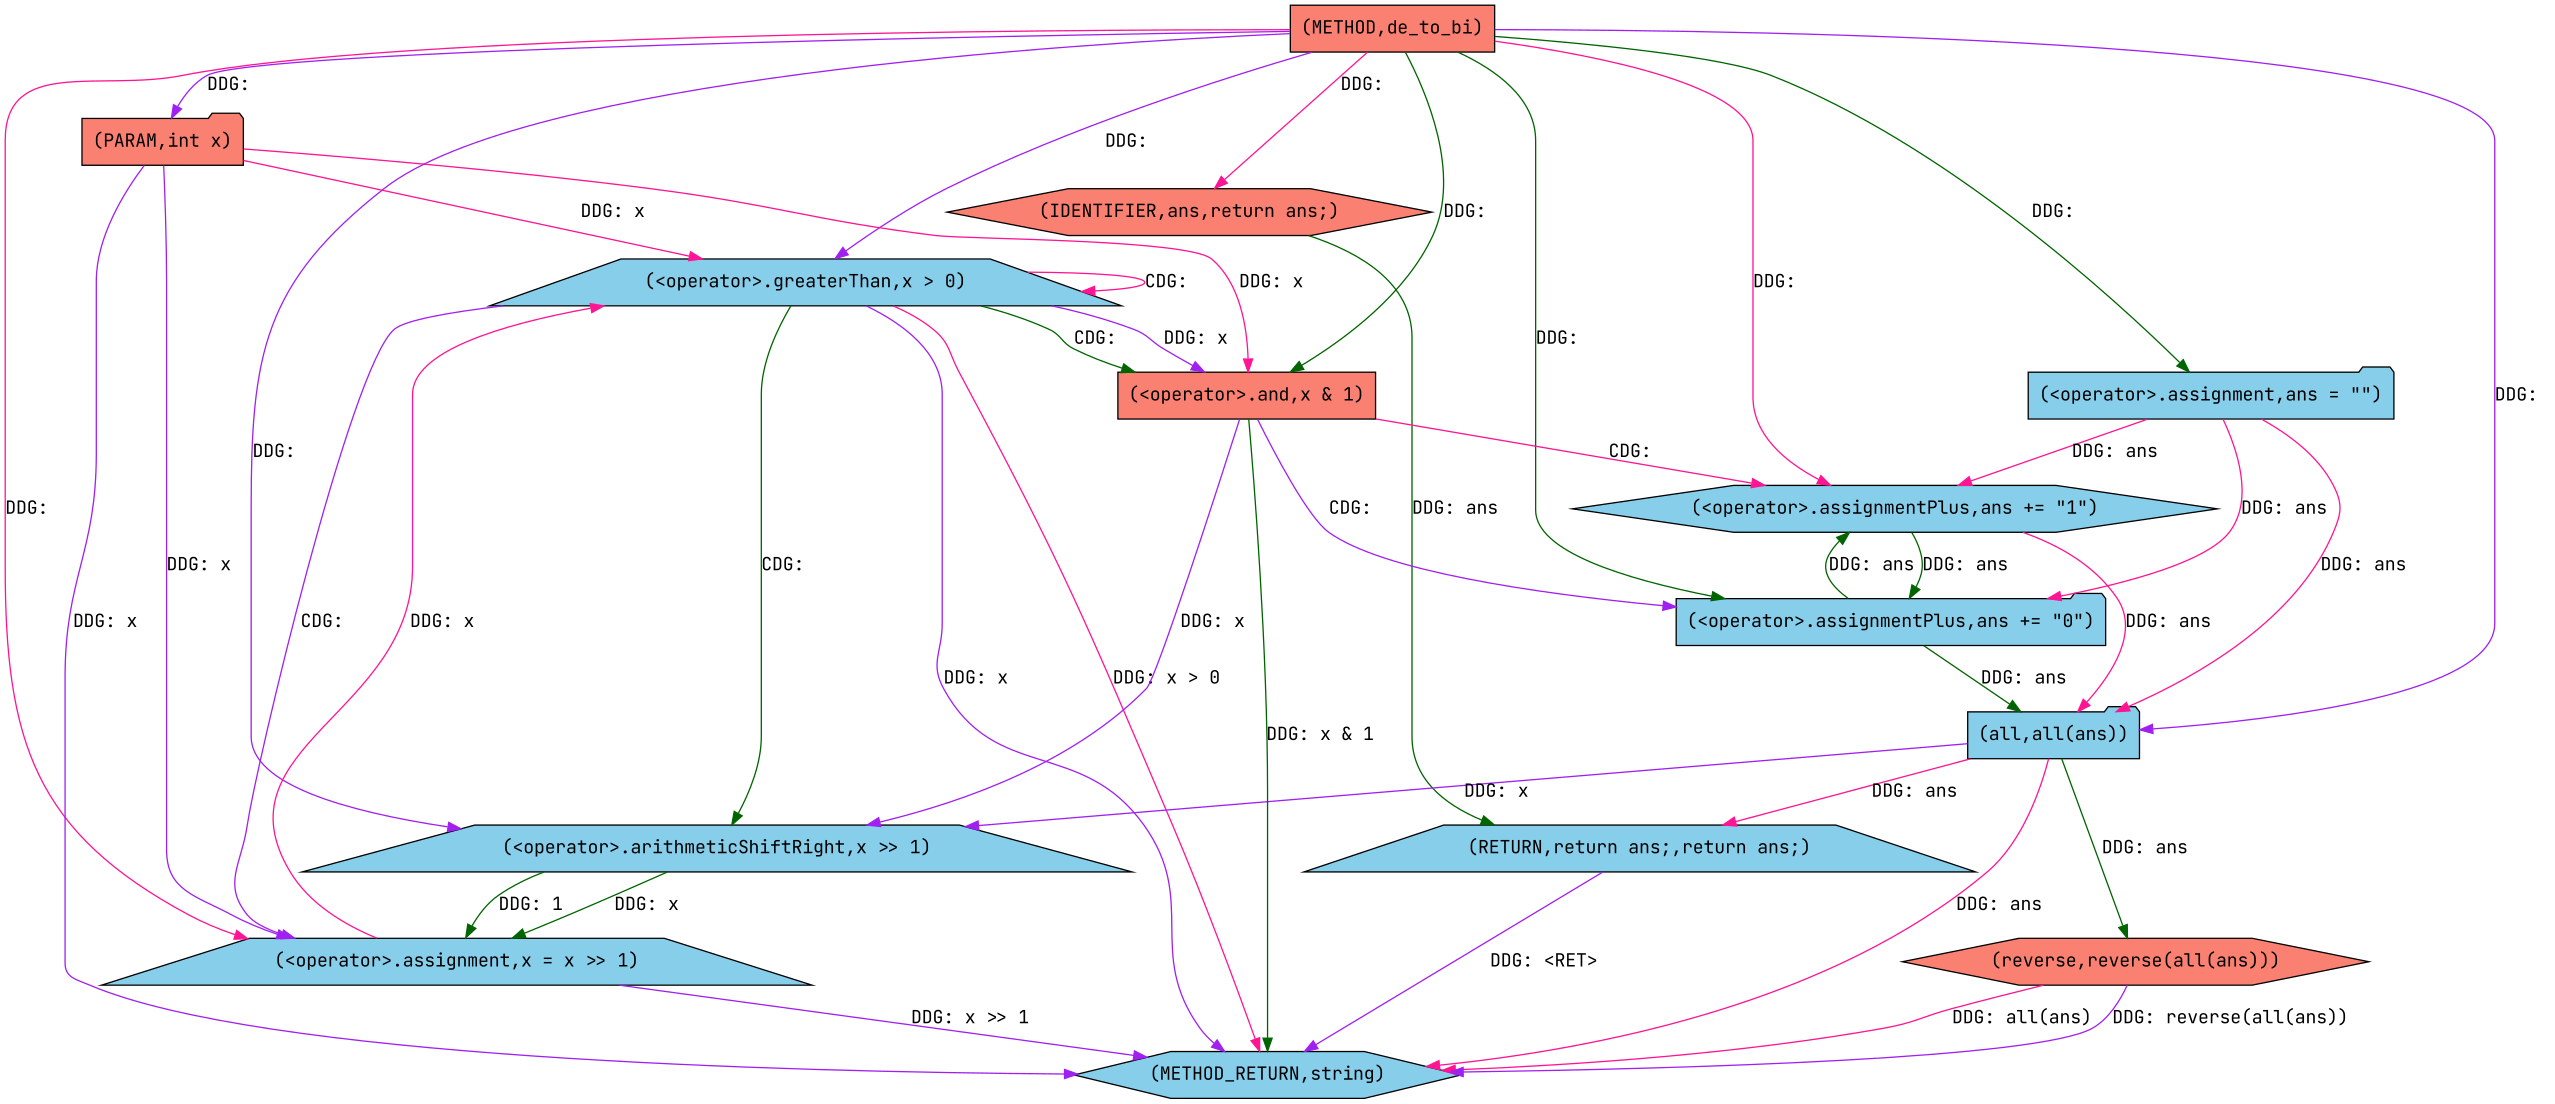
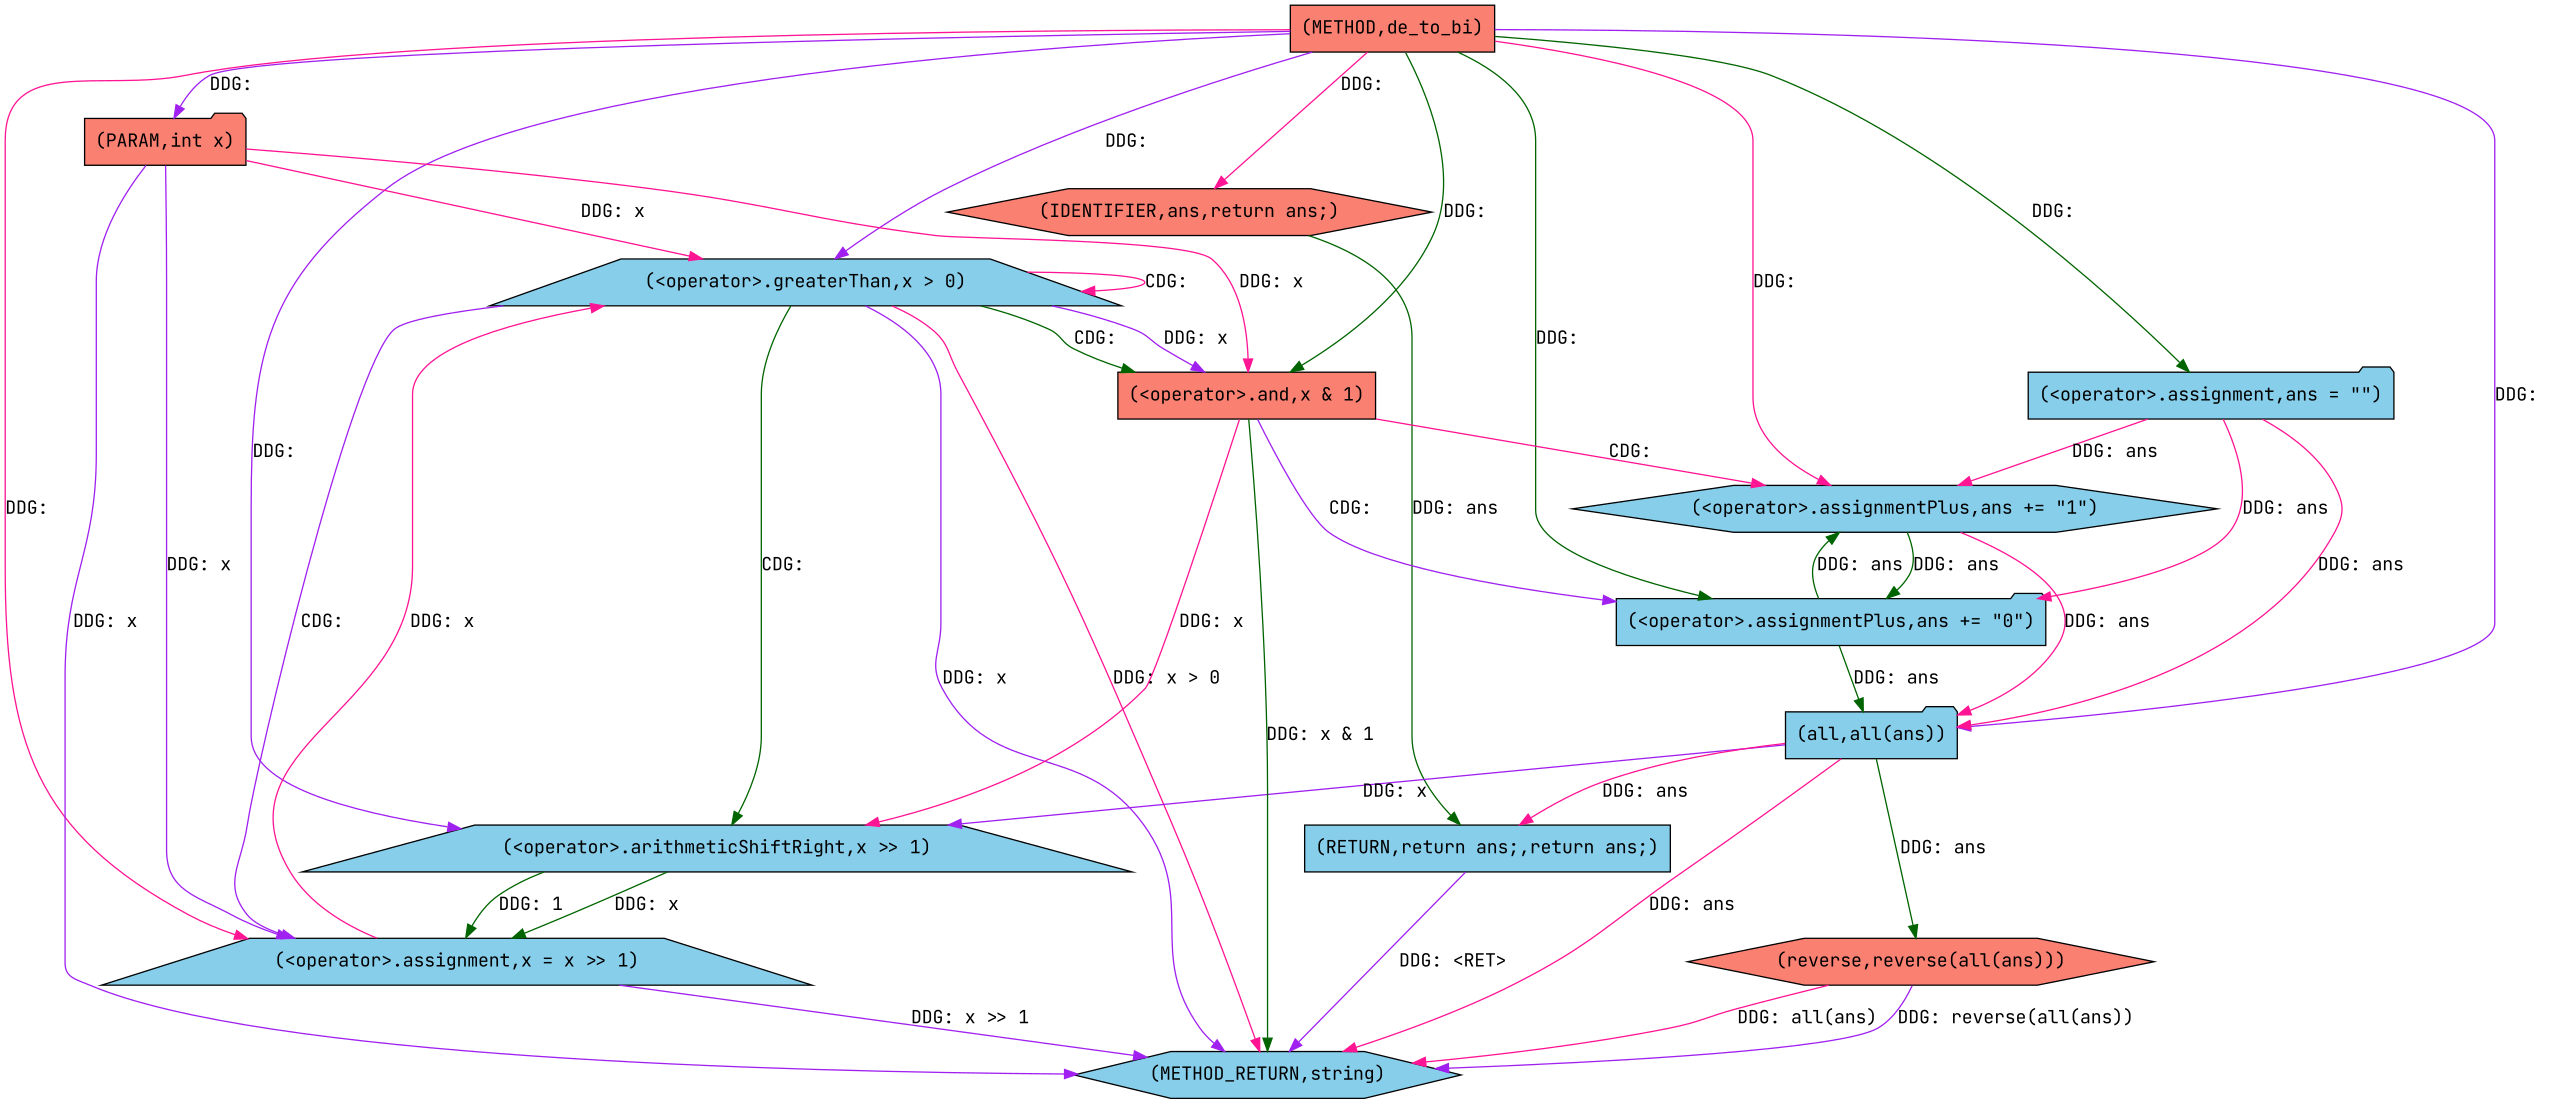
(1140, 694) -> (1139, 694)
(1640, 849) -> (1487, 849)
